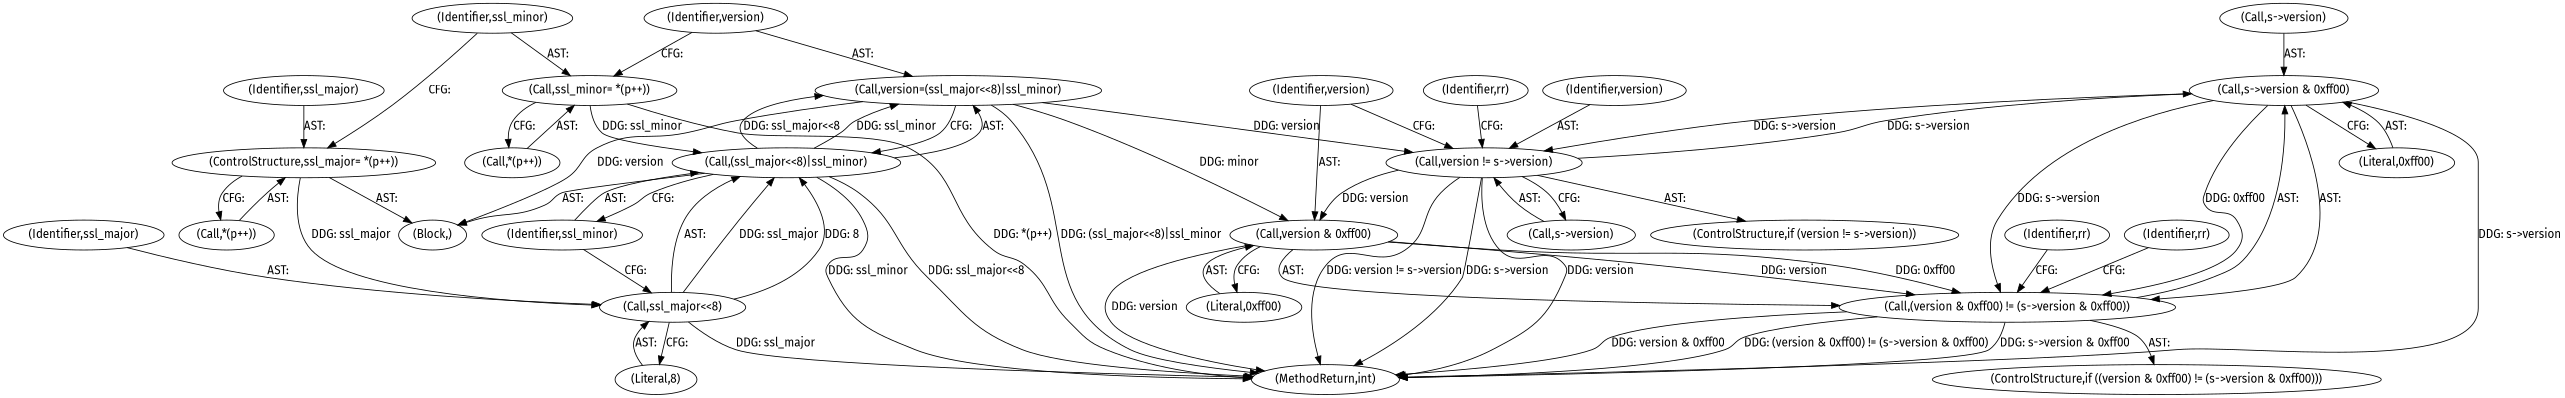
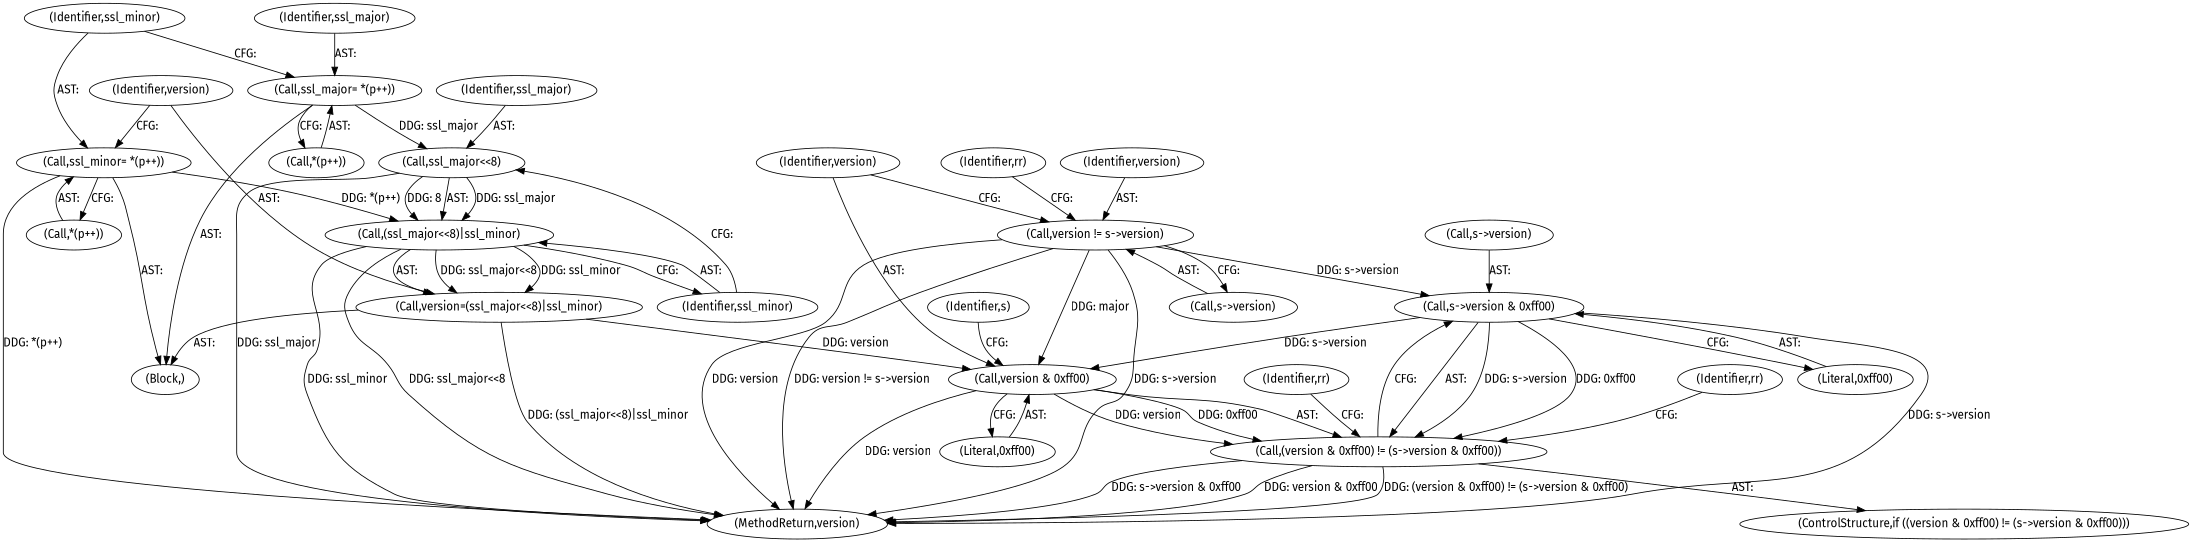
(1871, 110) -> (1259, 341)
(642, 127) -> (371, 199)
(1223, 127) -> none
(926, 140) -> none
(304, 163) -> (335, 91)
(631, 163) -> (206, 343)
(1229, 163) -> (856, 343)
(583, 189) -> (139, 266)
(1376, 199) -> (1100, 307)
(2290, 199) -> (1407, 380)
(1805, 235) -> none
none -> (978, 307)
(656, 380) -> none
(1325, 380) -> (797, 524)
